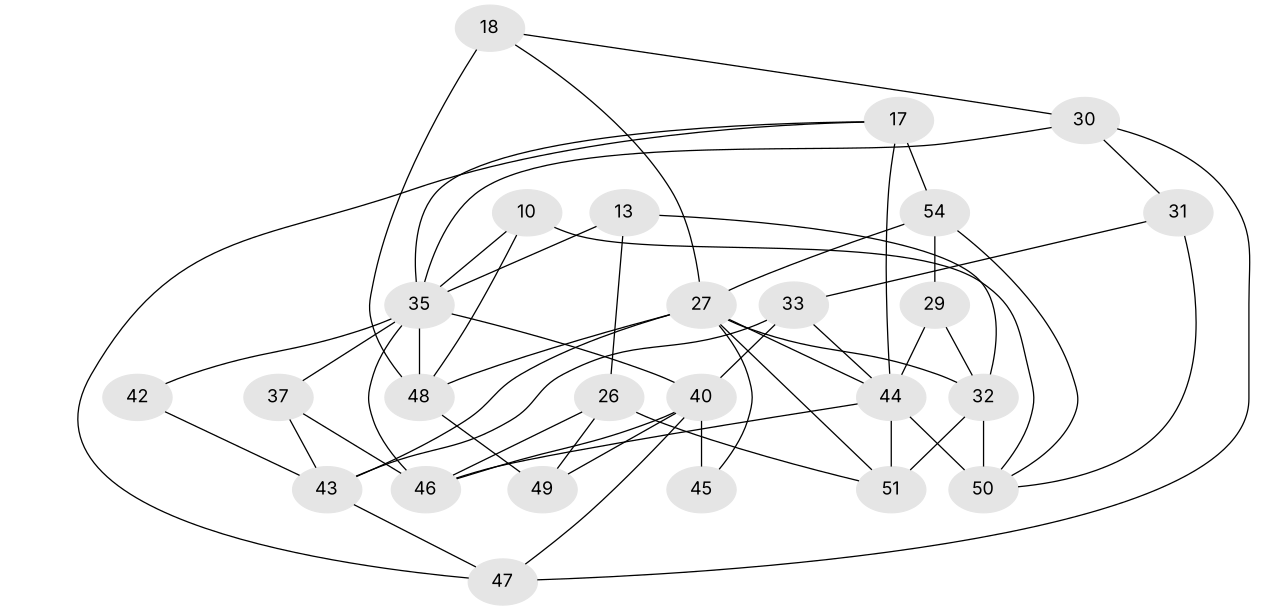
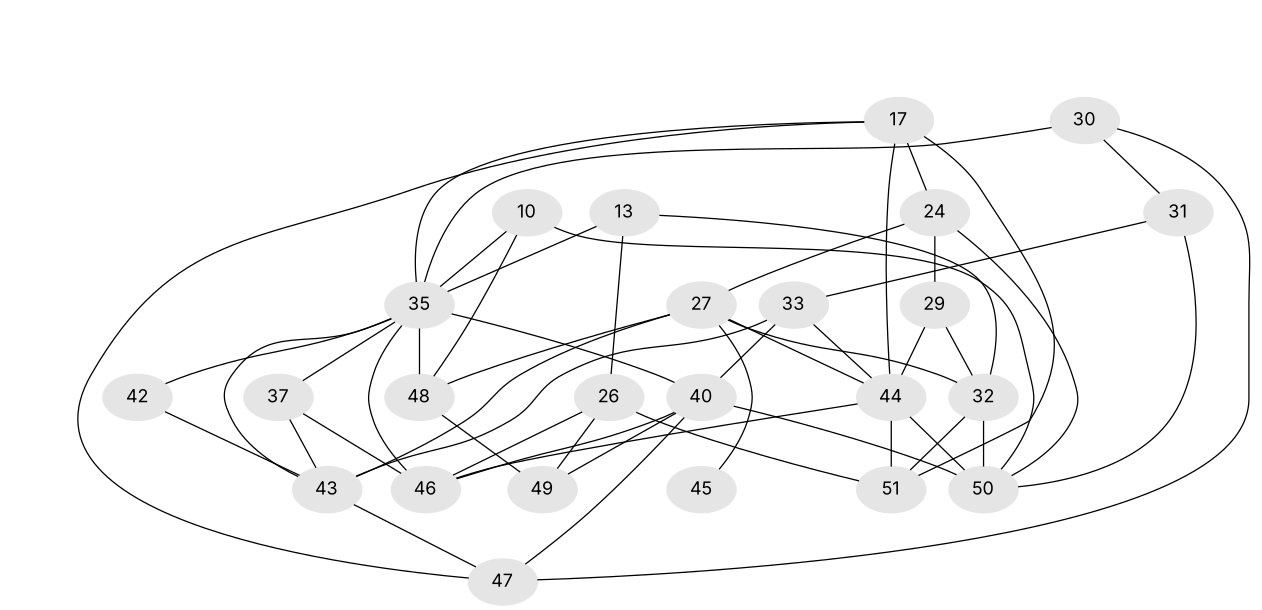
(490, 28) -> none
(935, 213) -> (935, 213)
none -> (234, 372)
(796, 397) -> (1049, 310)
(702, 445) -> (846, 436)
